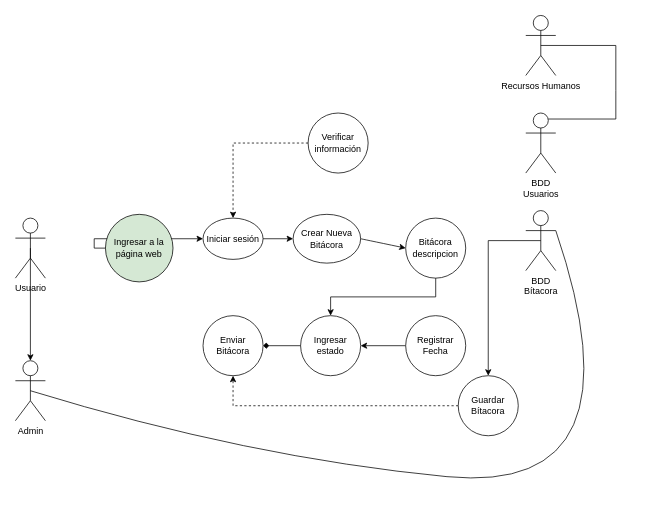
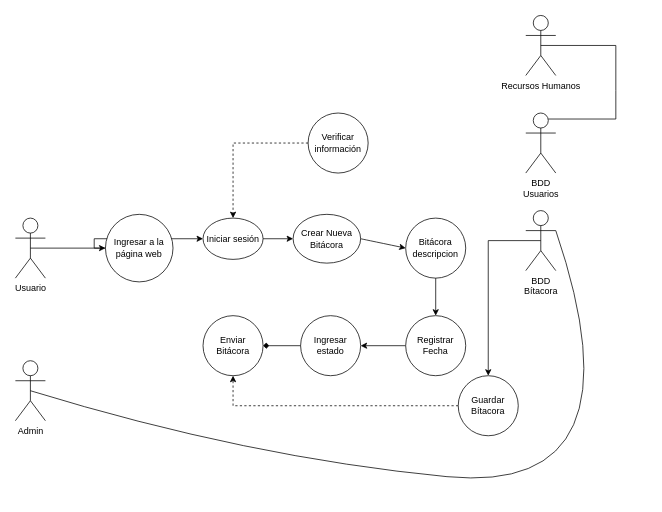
(139, 248) -> (139, 248)
(330, 302) -> (435, 303)
(30, 307) -> (62, 248)
